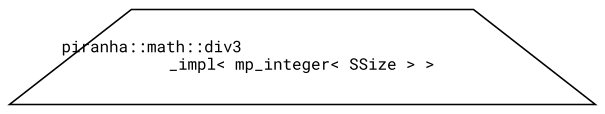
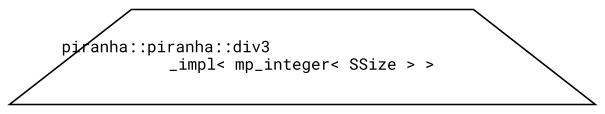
(302, 57) -> (302, 57)
